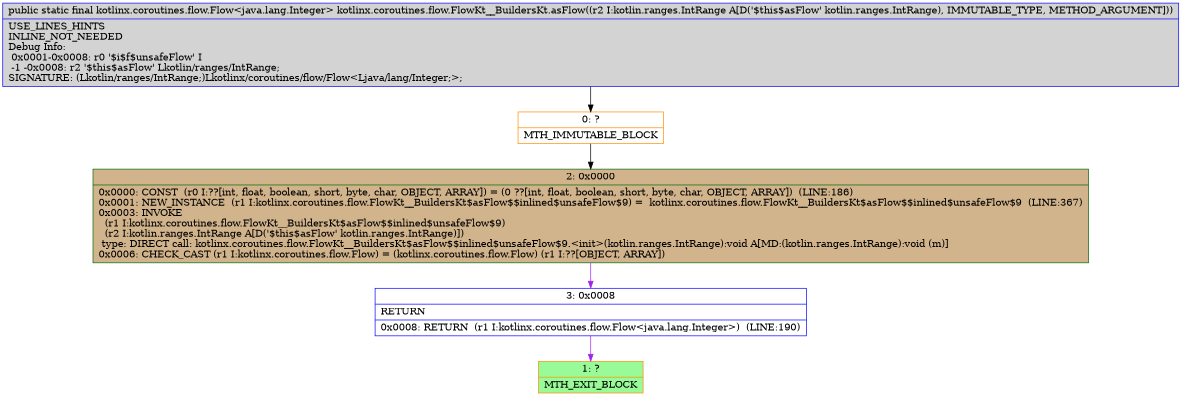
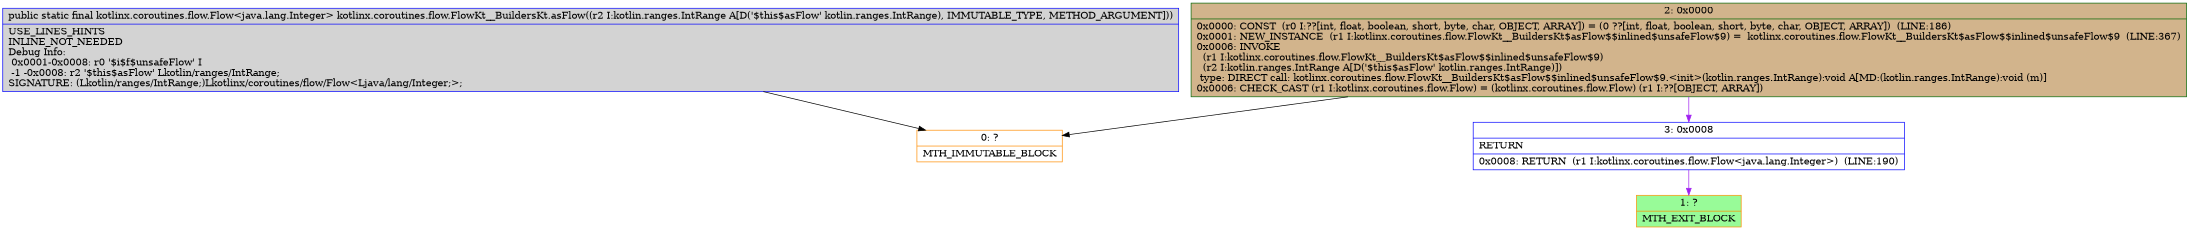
(591, 153) -> (1209, 116)
(144, 213) -> (1242, 47)
